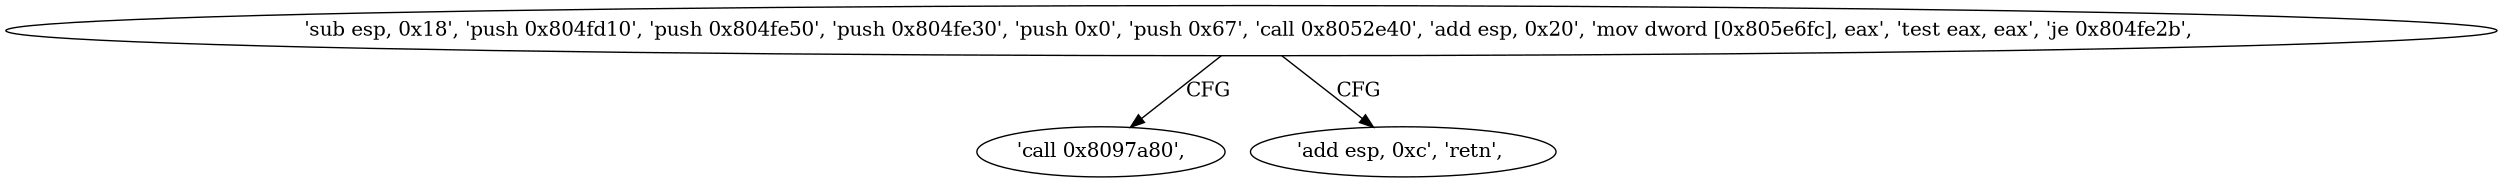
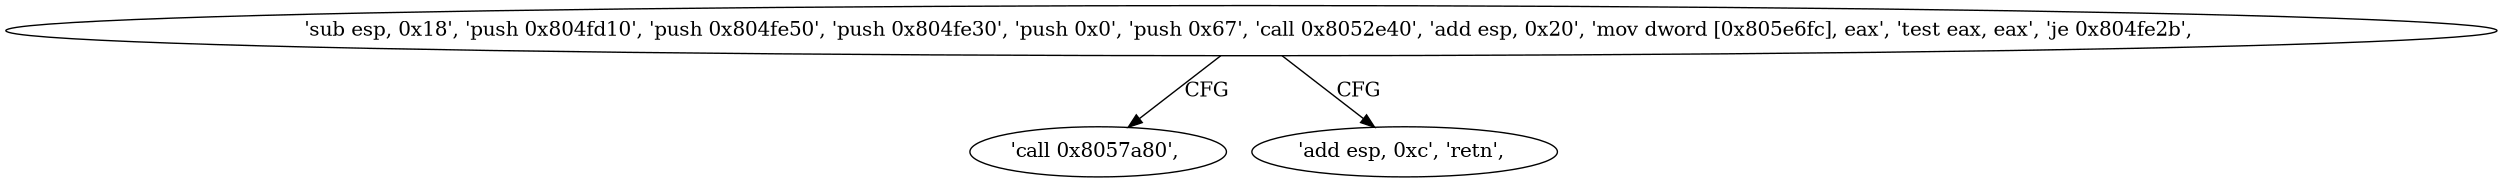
(1101, 152) -> (1098, 152)
